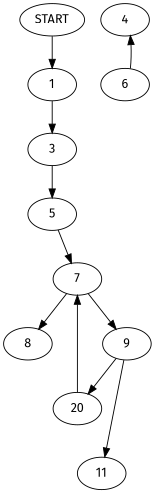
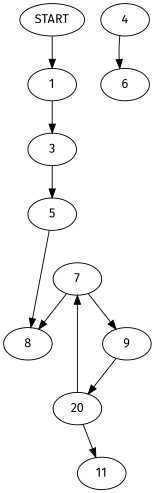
(131, 57) -> (119, 48)
(63, 242) -> (41, 274)
(115, 404) -> (88, 437)
